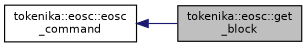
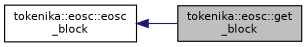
(71, 24) -> (71, 24)
